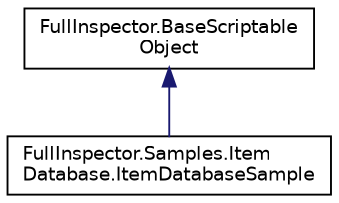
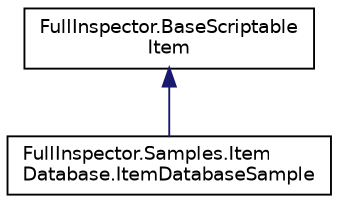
(169, 39) -> (169, 39)
